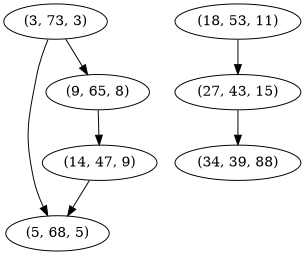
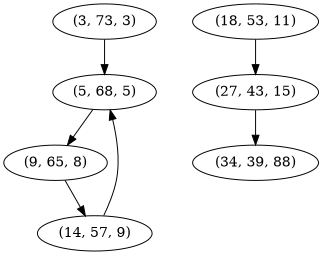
(74, 53) -> (83, 123)
(100, 163) -> (95, 233)
